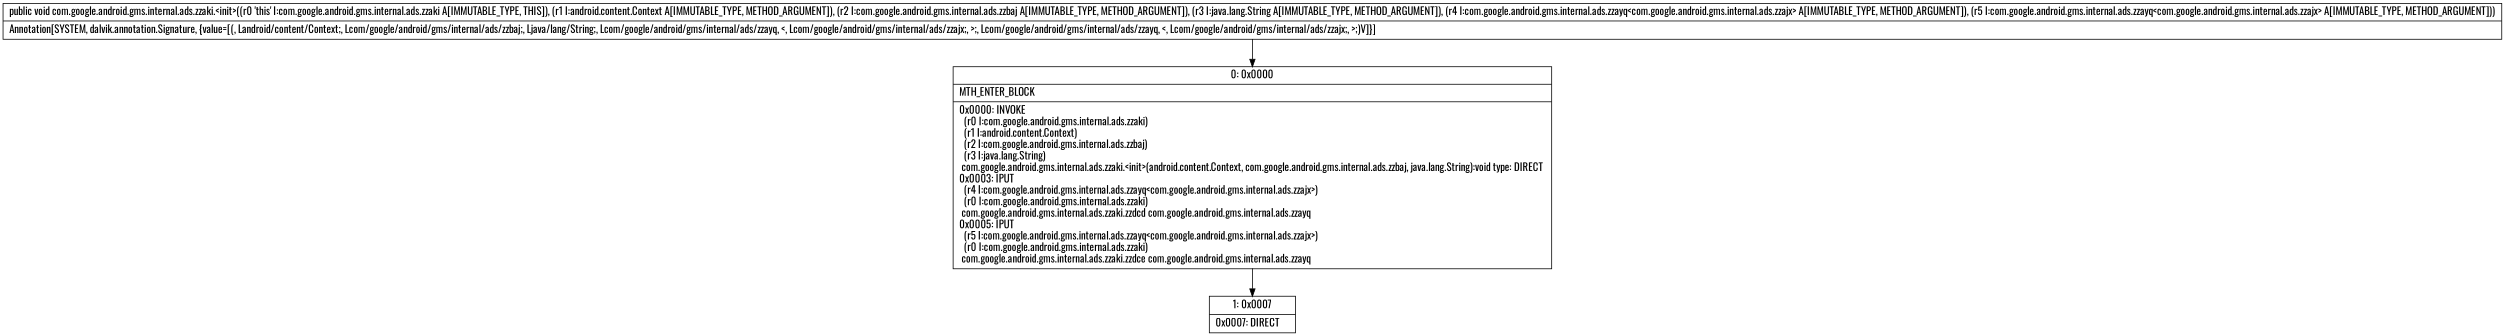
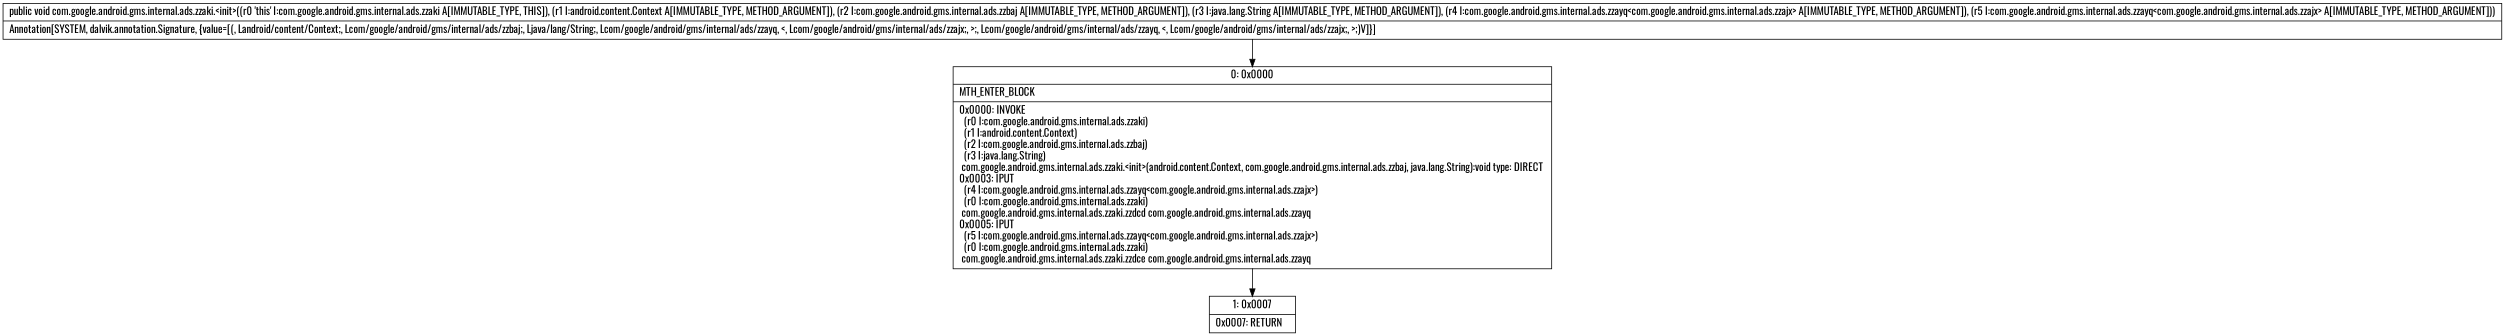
(1251, 323) -> (1252, 323)
